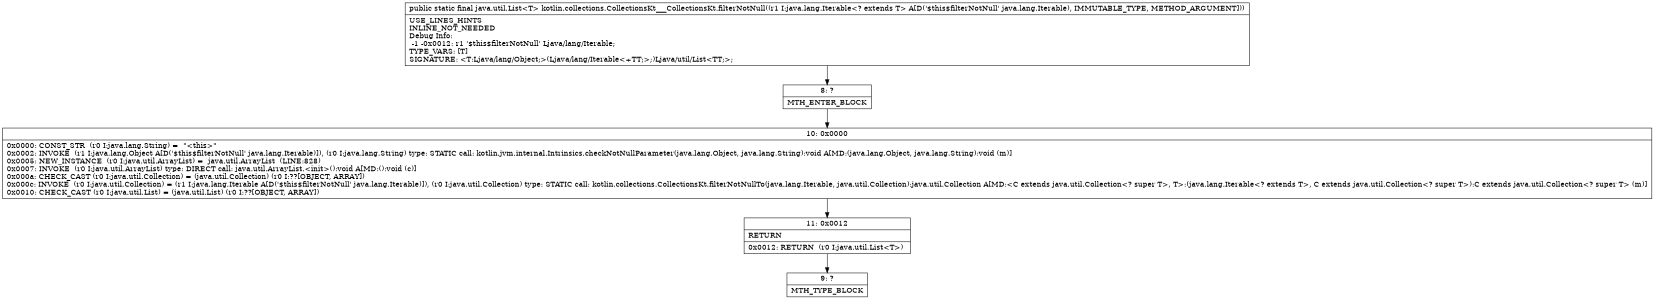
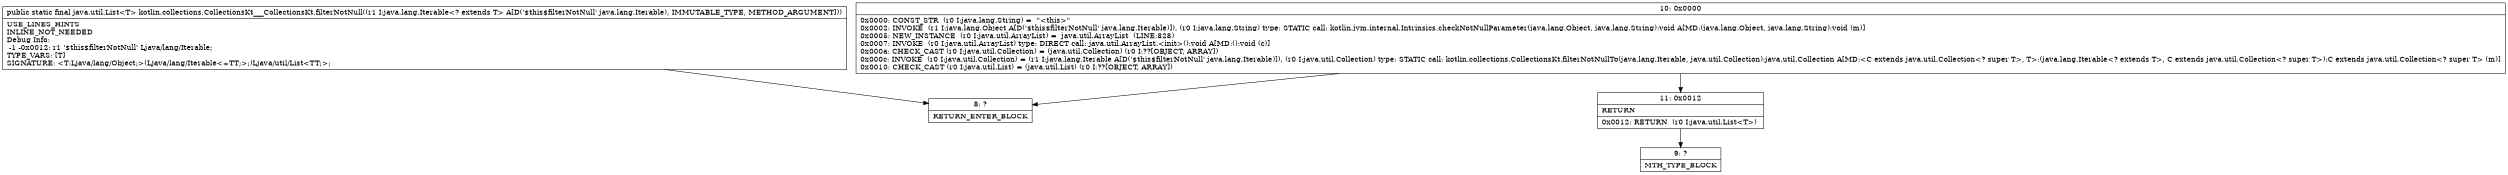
(827, 103) -> (980, 116)
(827, 116) -> (1188, 89)
